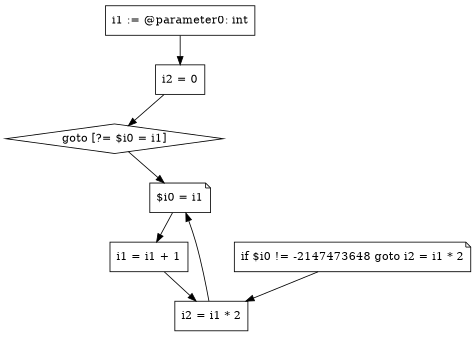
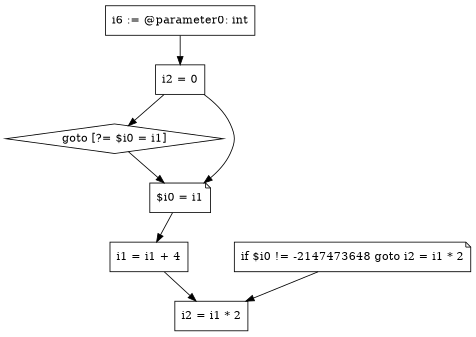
(180, 21) -> (180, 21)
(149, 257) -> (149, 257)
(201, 261) -> (234, 135)
